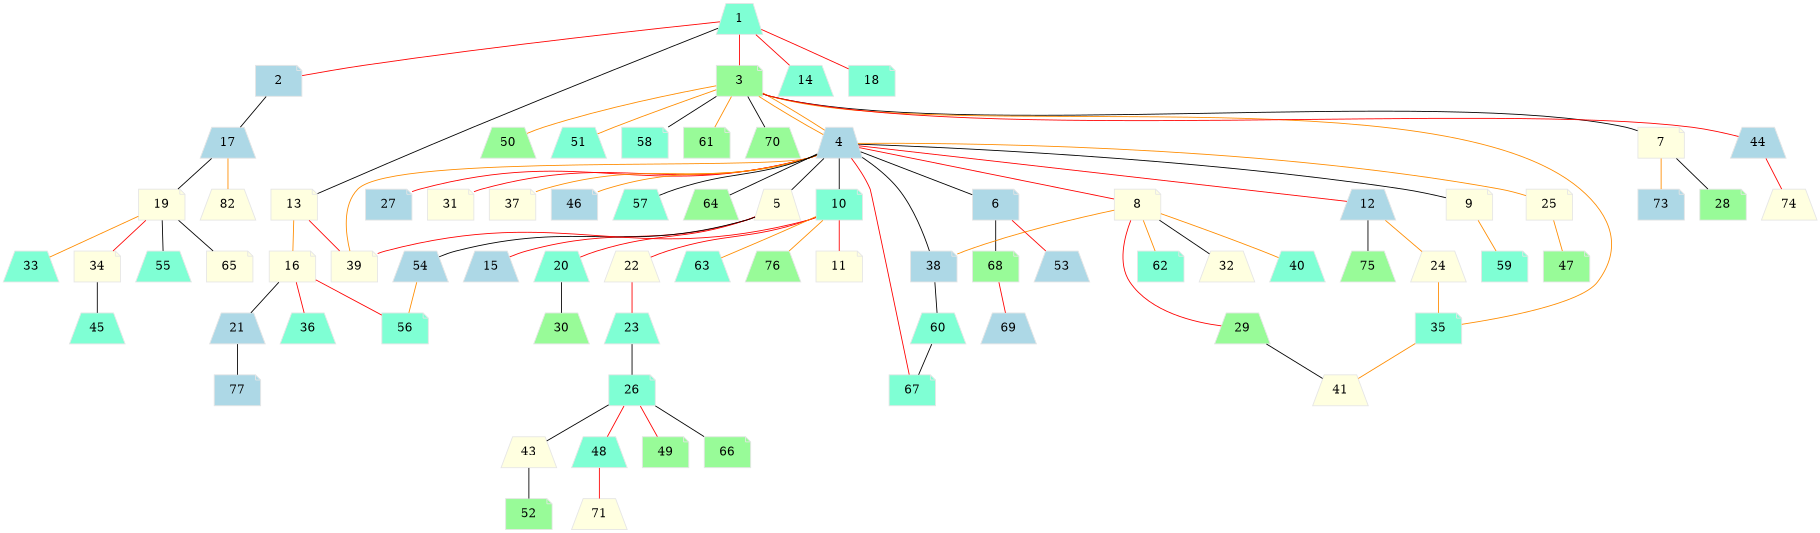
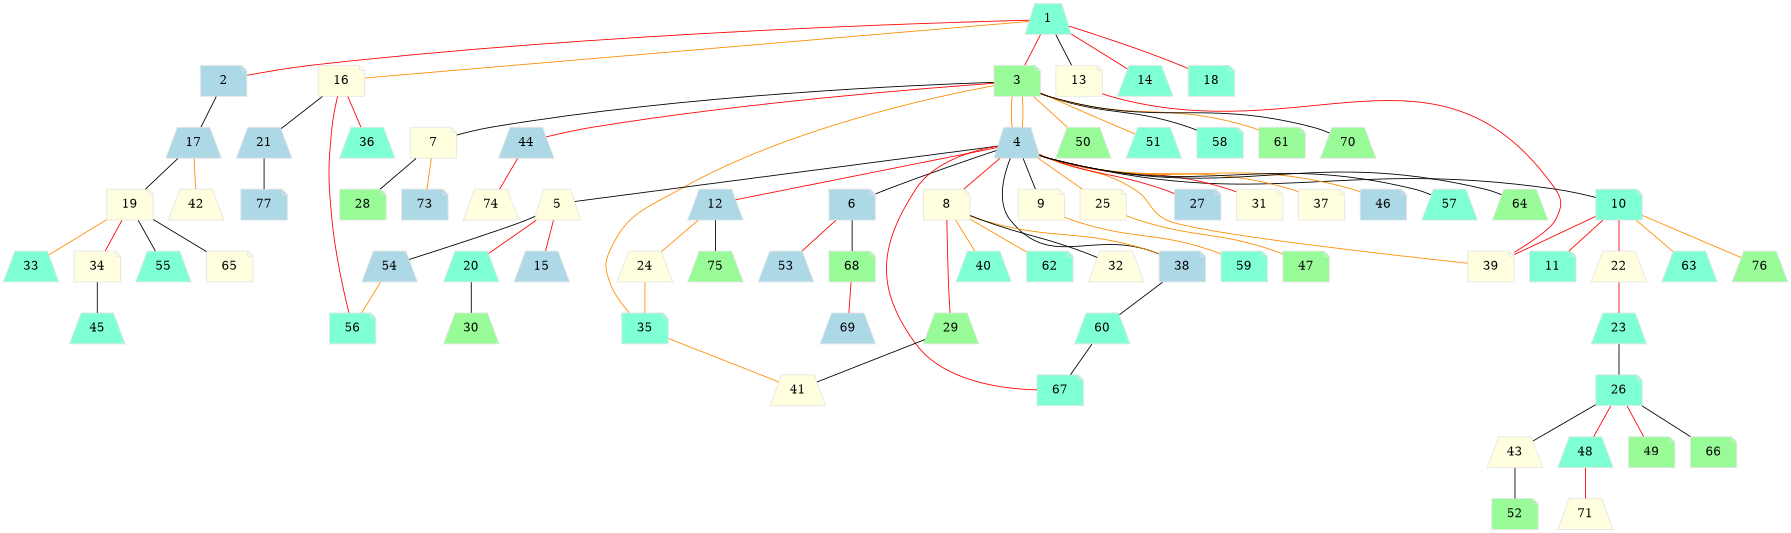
(228, 205) -> (196, 205)
(293, 236) -> (697, 50)
(839, 267) -> (1553, 267)
